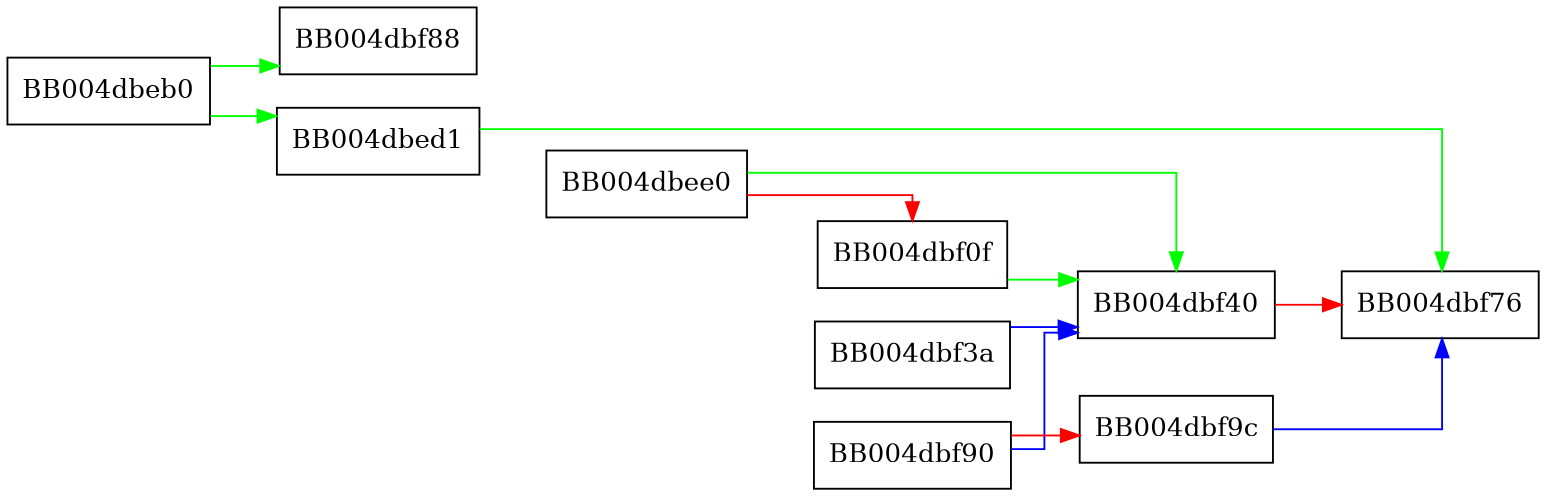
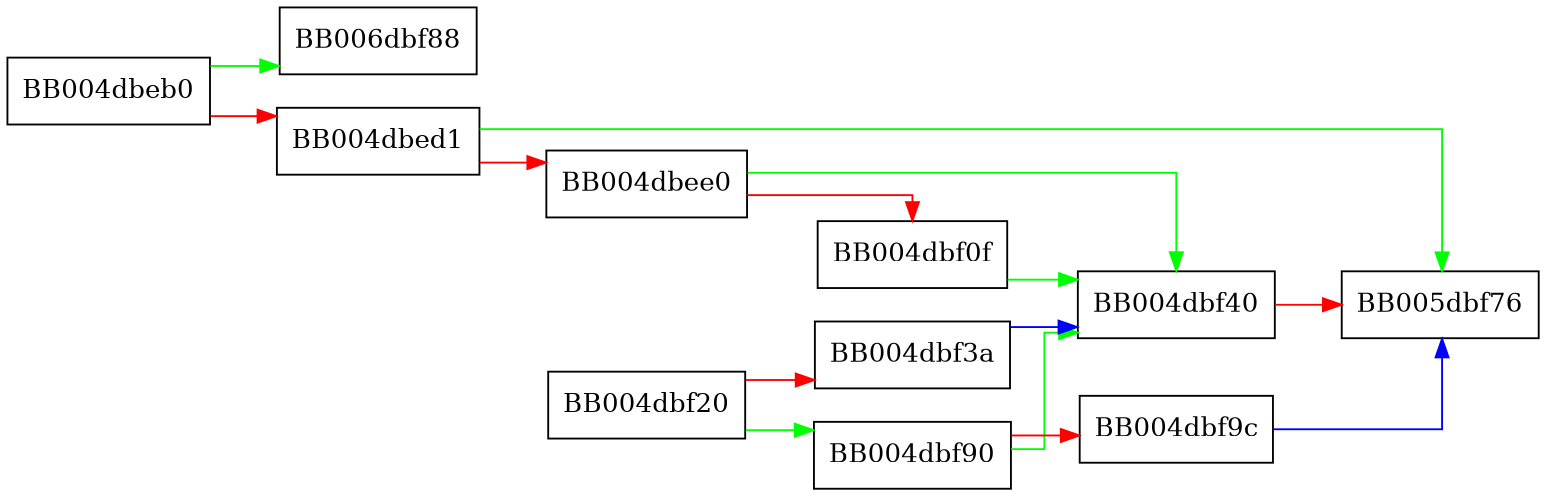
(378, 41) -> (378, 41)
(234, 116) -> (234, 116)
none -> (504, 163)
(1440, 305) -> (1440, 305)
(1044, 400) -> (1044, 400)
none -> (647, 405)
